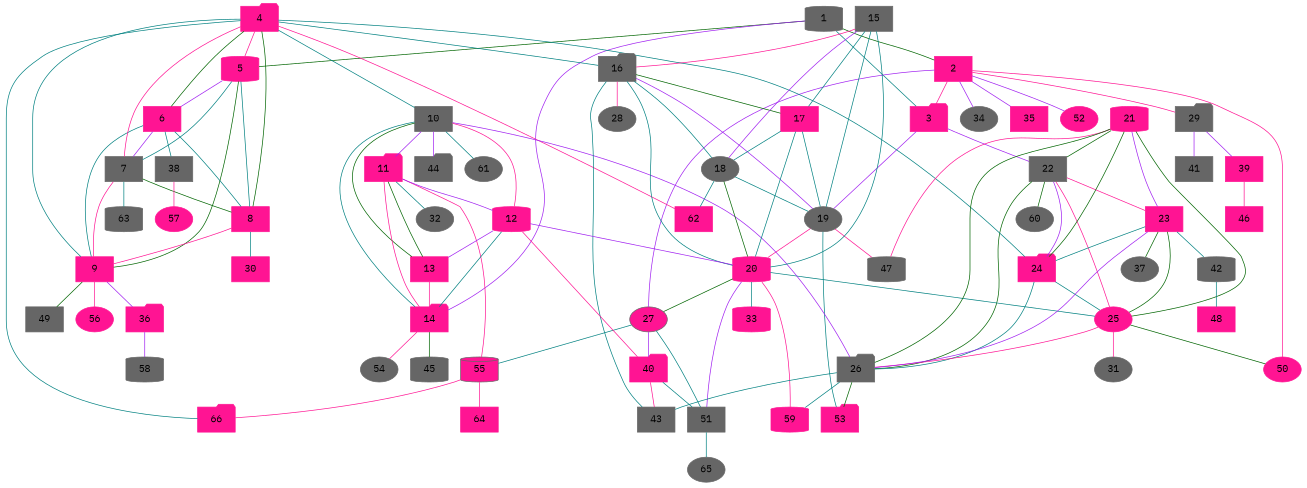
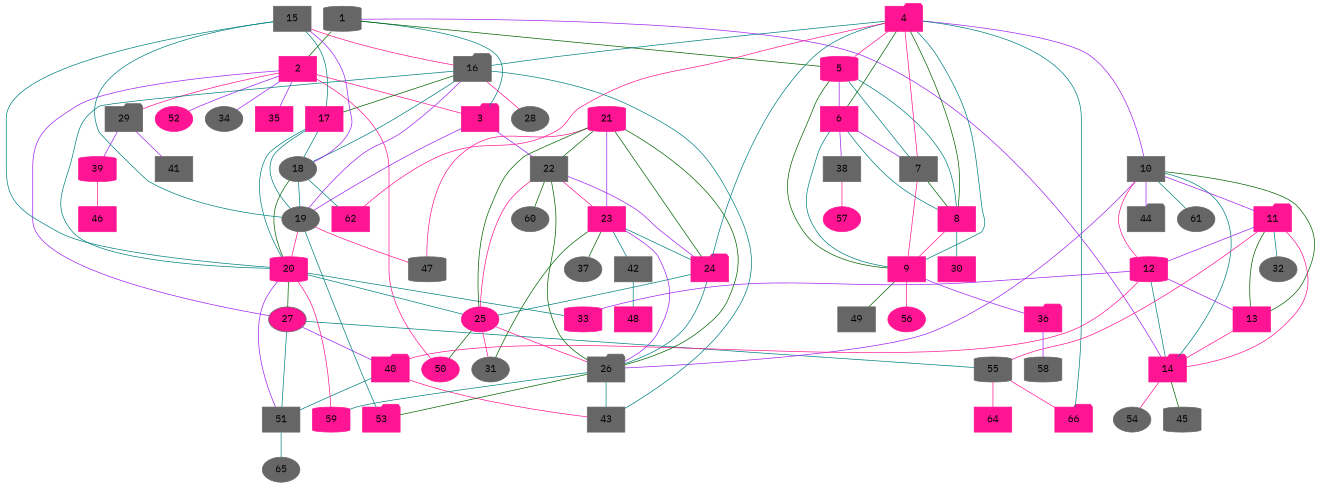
(347, 69) -> (1065, 45)
(167, 140) -> (841, 144)
(1244, 169) -> (97, 169)
(124, 219) -> none
(631, 244) -> (865, 284)
(1216, 269) -> (633, 269)
(1165, 280) -> (534, 288)
(479, 369) -> (993, 369)
